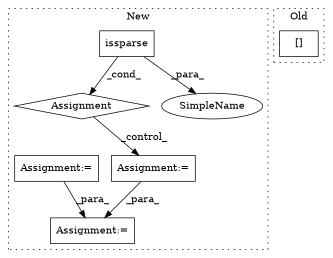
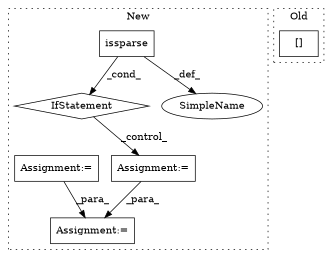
(187, 75) -> (187, 75)
(82, 106) -> (82, 106)
